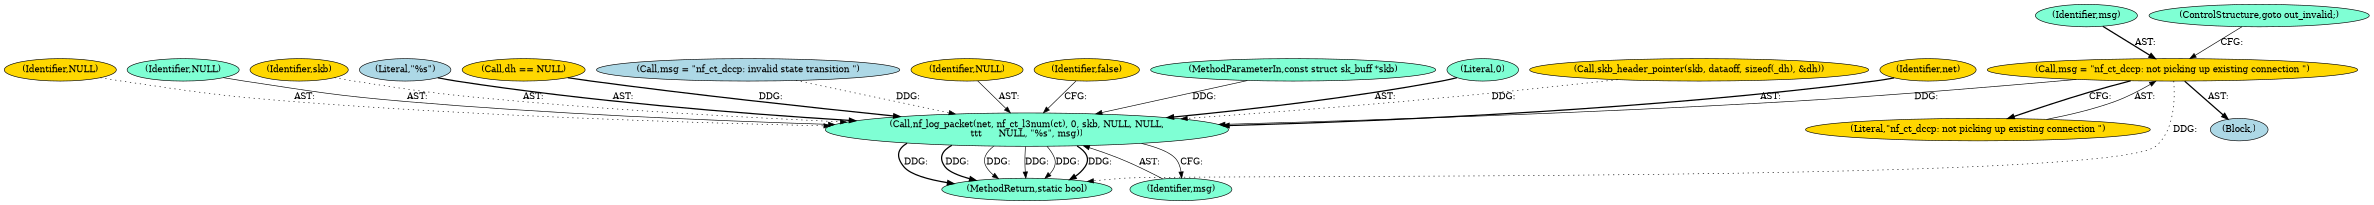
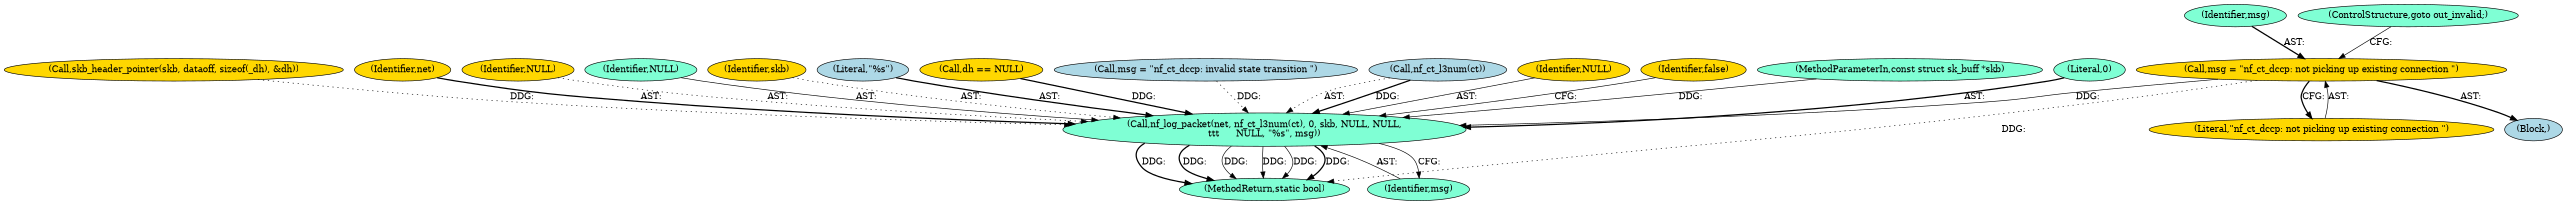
none -> (1438, 70)
